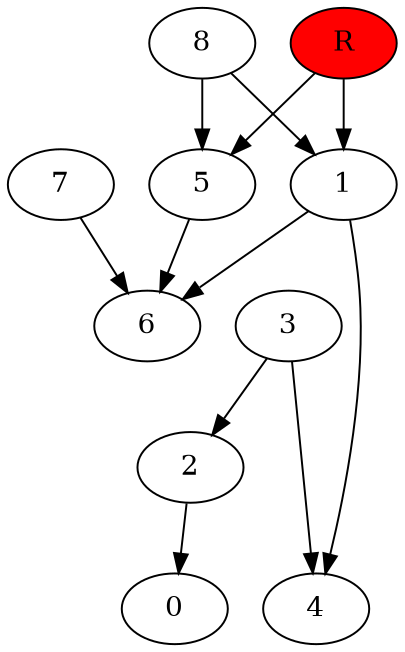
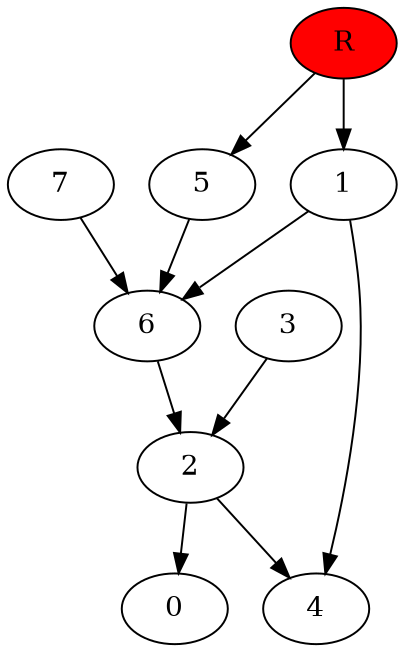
(202, 43) -> none
none -> (166, 387)
(301, 457) -> (247, 531)
